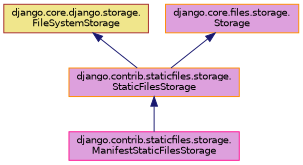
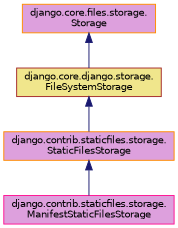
(189, 53) -> (89, 55)
